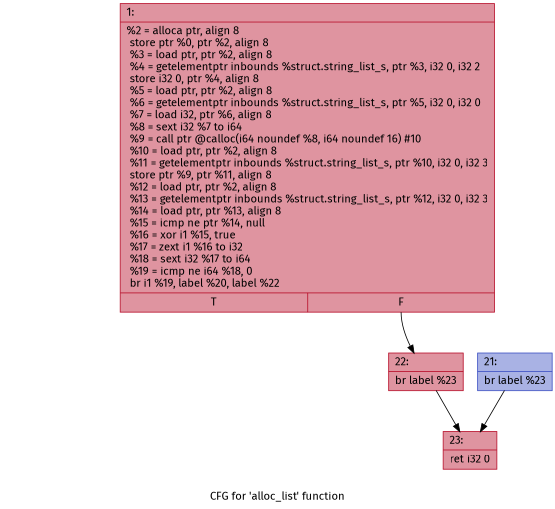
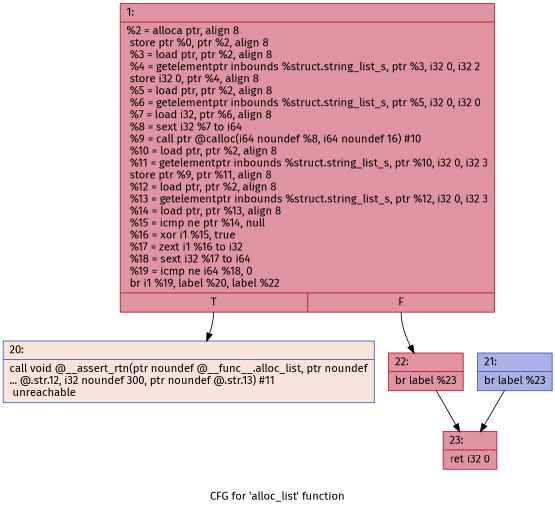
none -> (189, 372)
